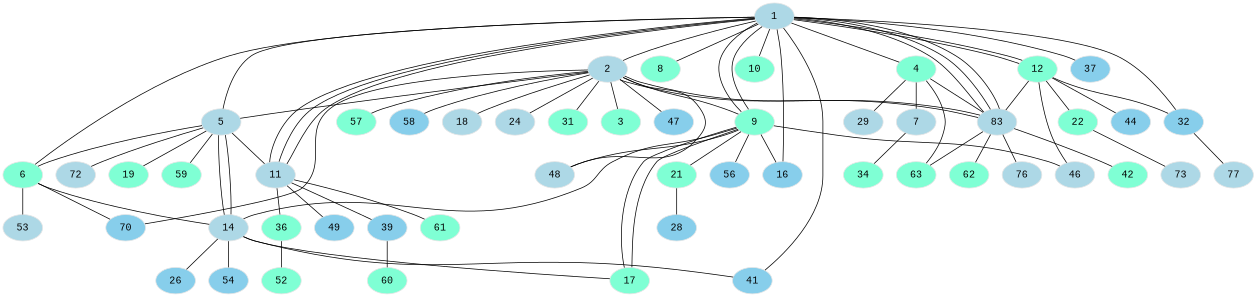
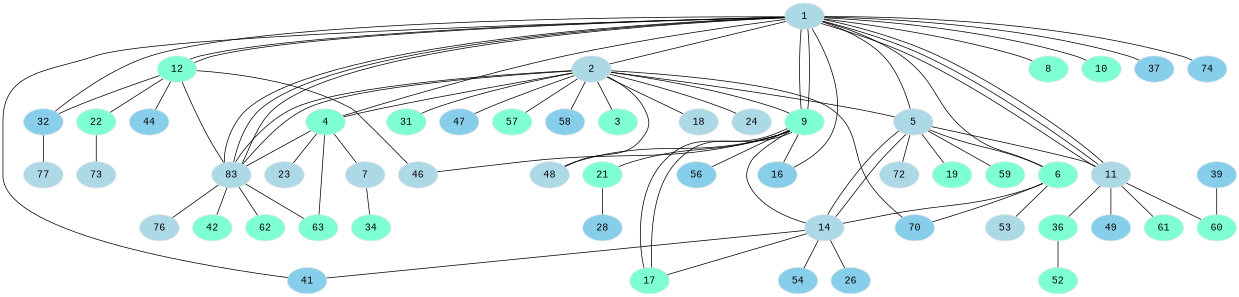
none -> (1207, 69)
none -> (458, 93)
(863, 122) -> (284, 175)
(326, 198) -> (1164, 201)
